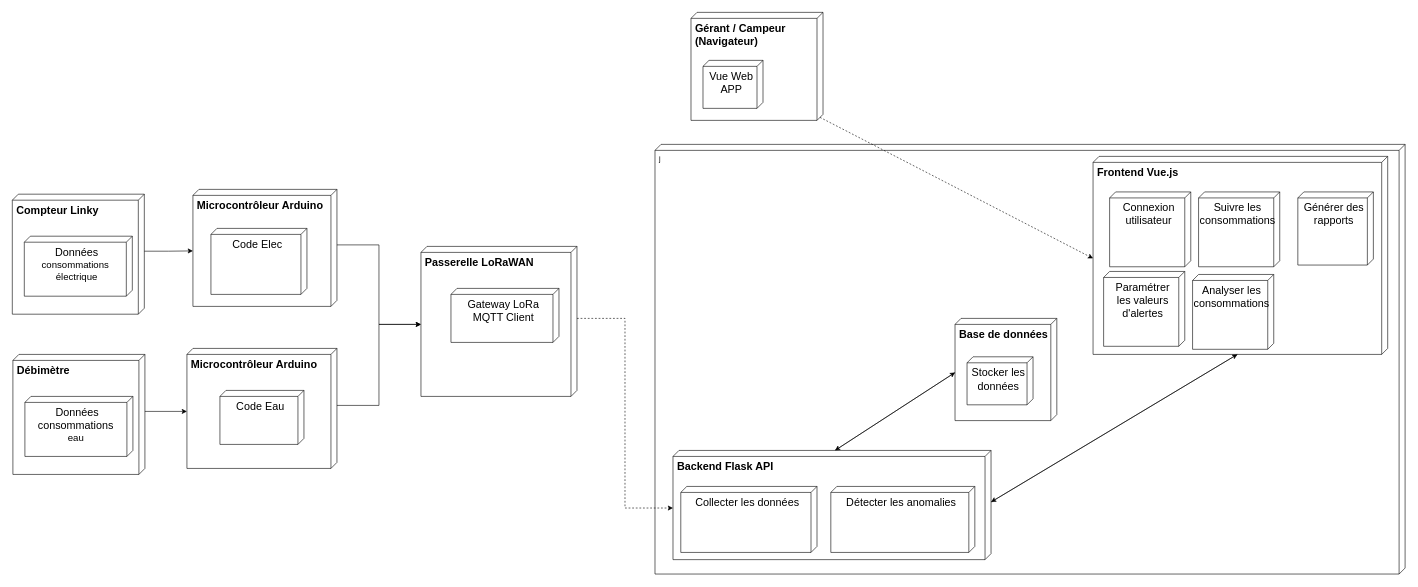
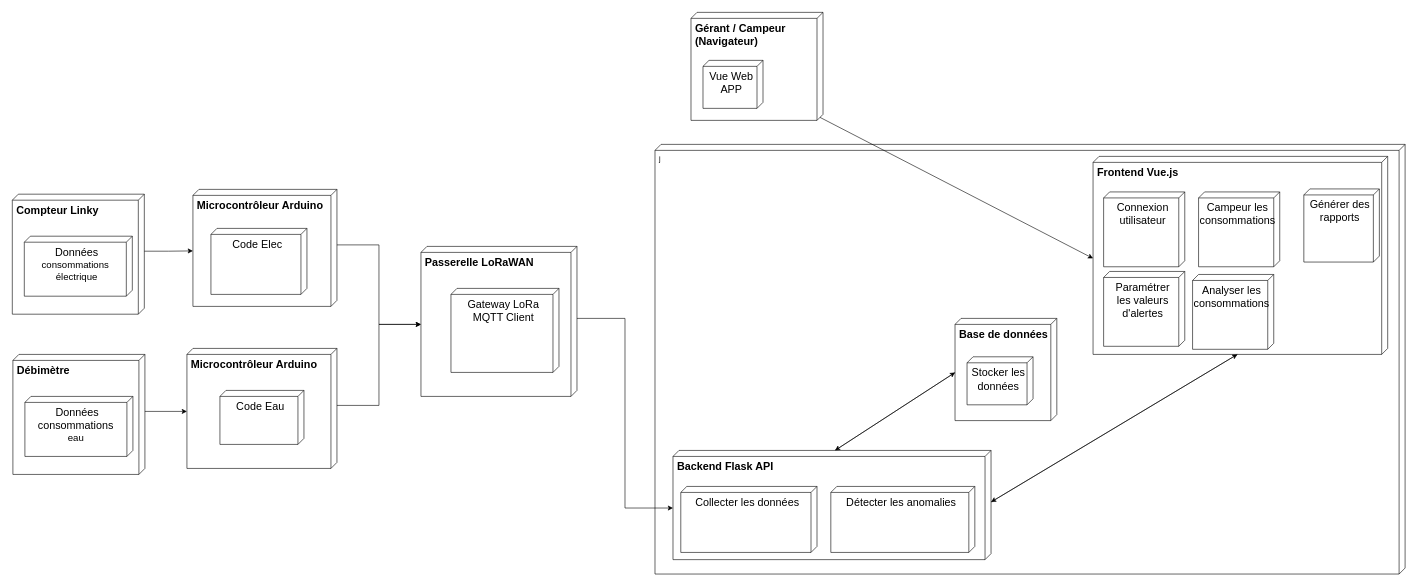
(955, 187) -> (955, 187)
(1238, 211) -> (1238, 211)
(1335, 228) -> (1341, 225)
(1150, 229) -> (1144, 229)
(505, 315) -> (505, 330)
(625, 411) -> (625, 411)
